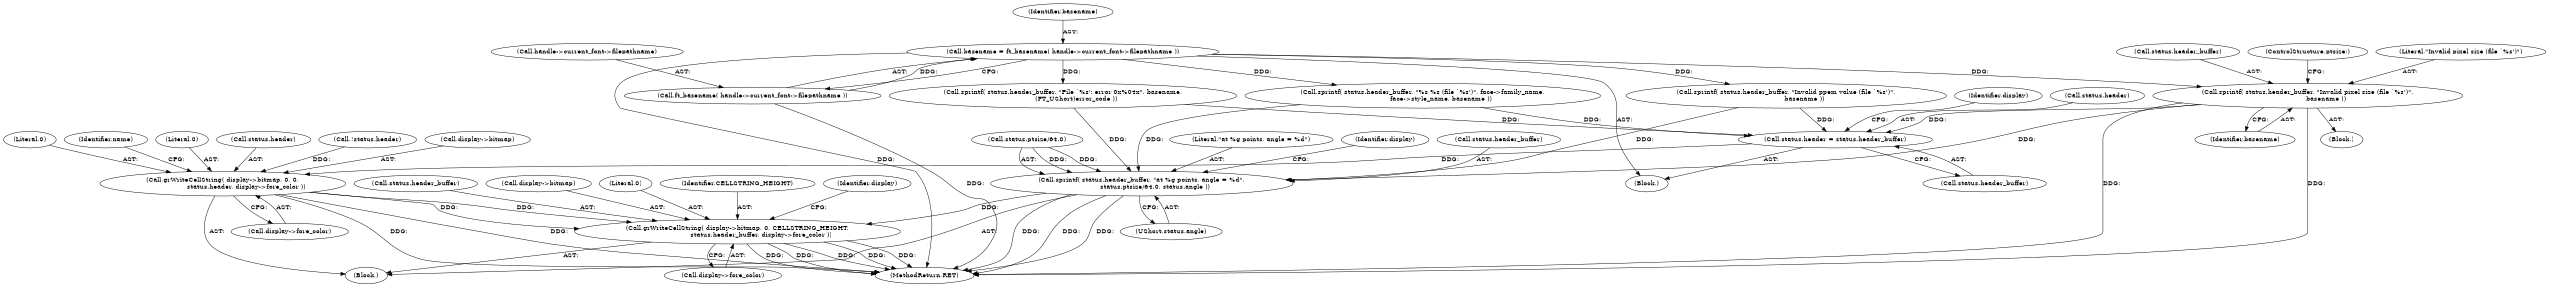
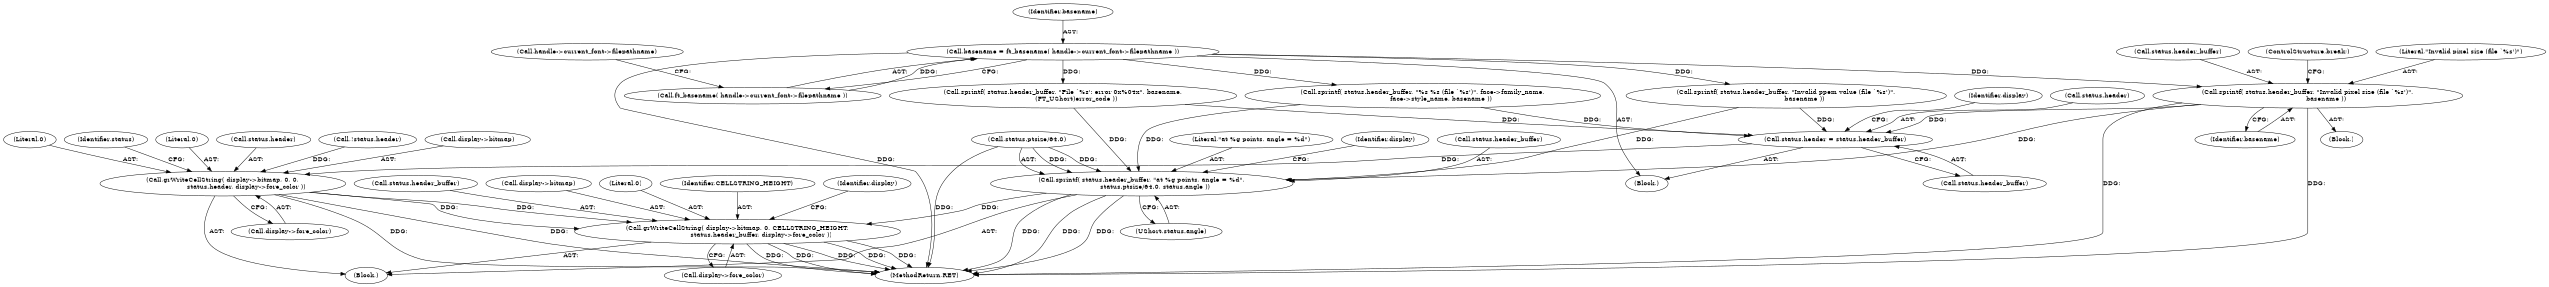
(2308, 52) -> (2308, 52)
(684, 72) -> (684, 72)
(106, 140) -> (106, 140)
(930, 171) -> (939, 189)
